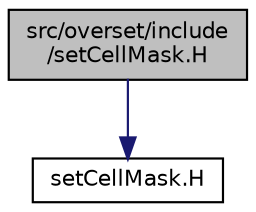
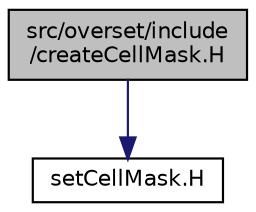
(128, 45) -> (128, 45)
